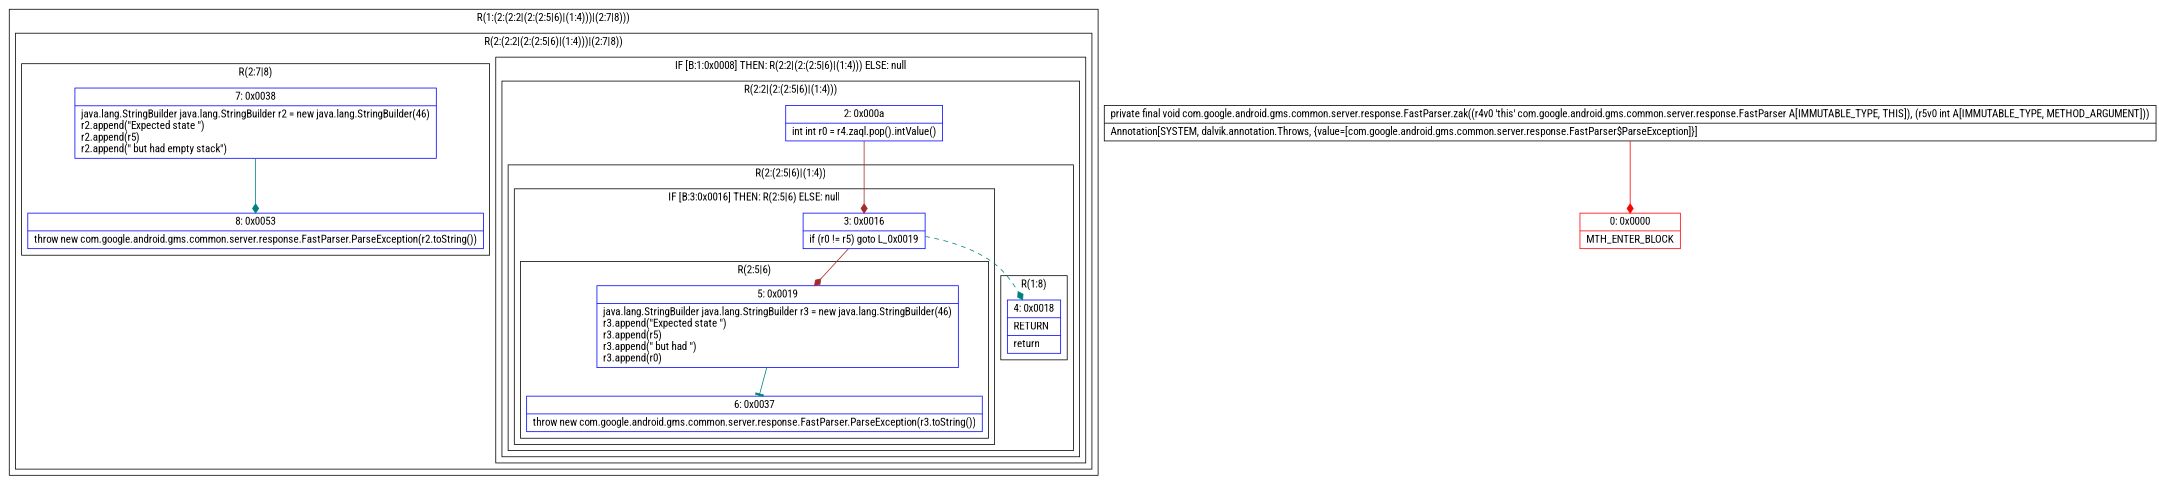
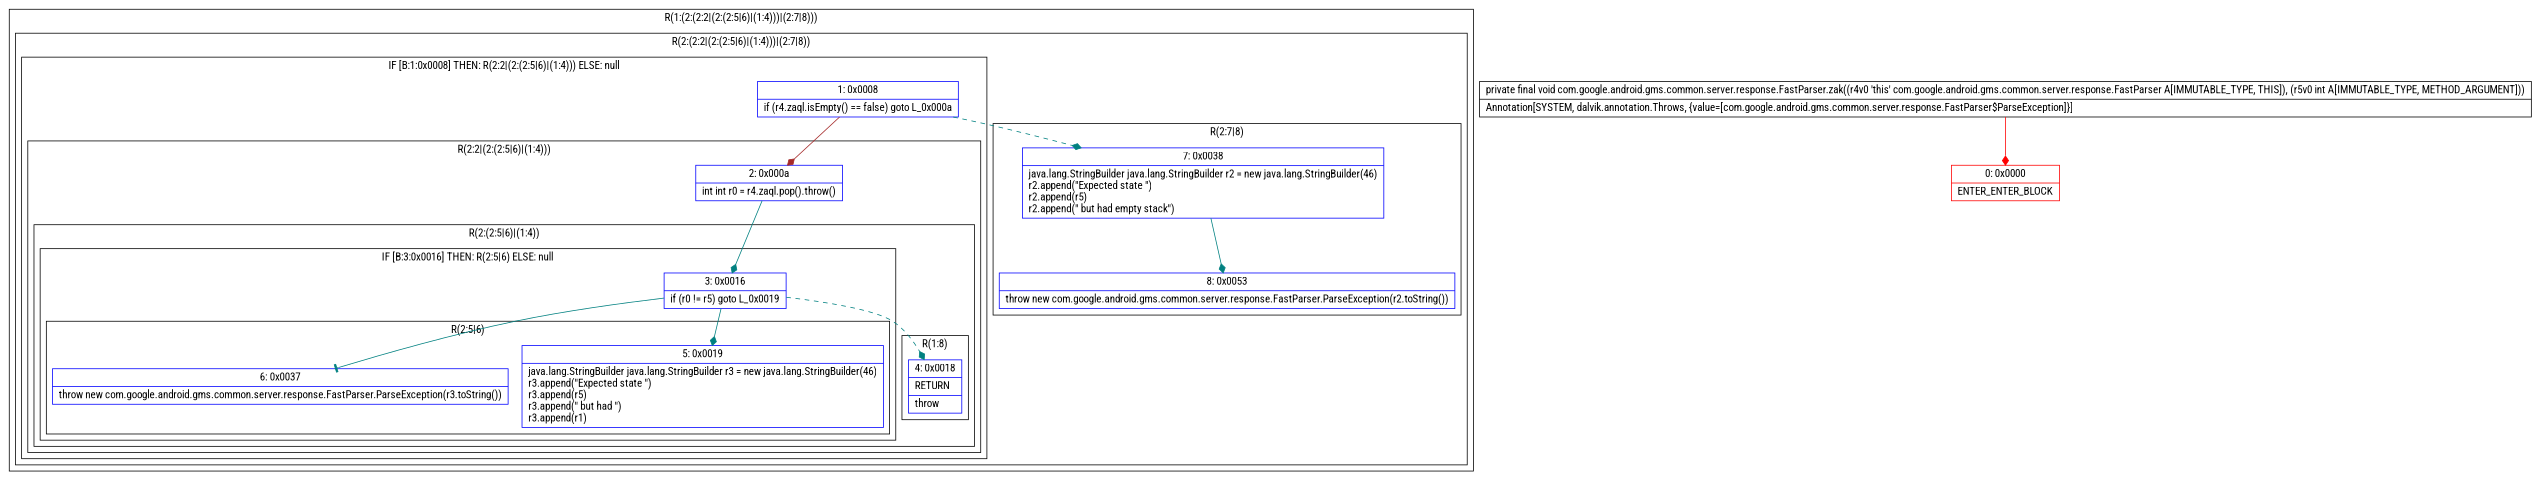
none -> (858, 99)
(864, 132) -> (769, 192)
(864, 172) -> (749, 233)
(1630, 239) -> (2005, 192)
(832, 267) -> (717, 326)
(1027, 344) -> (927, 404)
(632, 358) -> (558, 418)
(763, 380) -> (491, 326)
